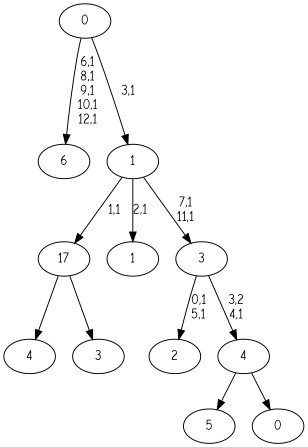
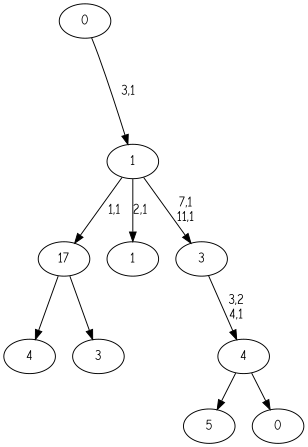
(64, 161) -> none
(175, 356) -> none
